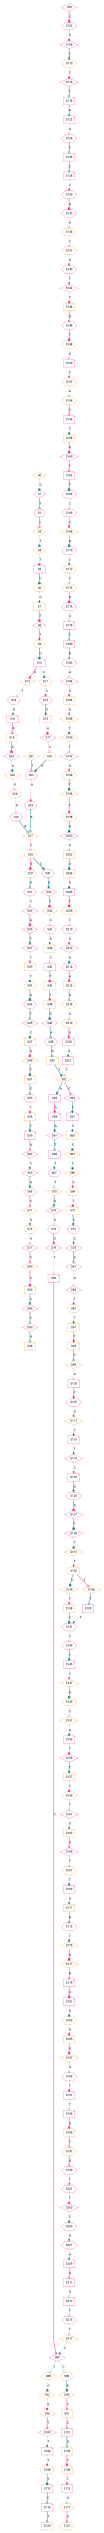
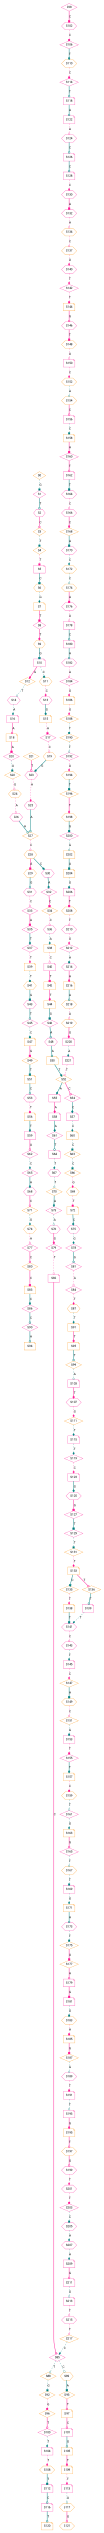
(69, 1654) -> (69, 1654)
